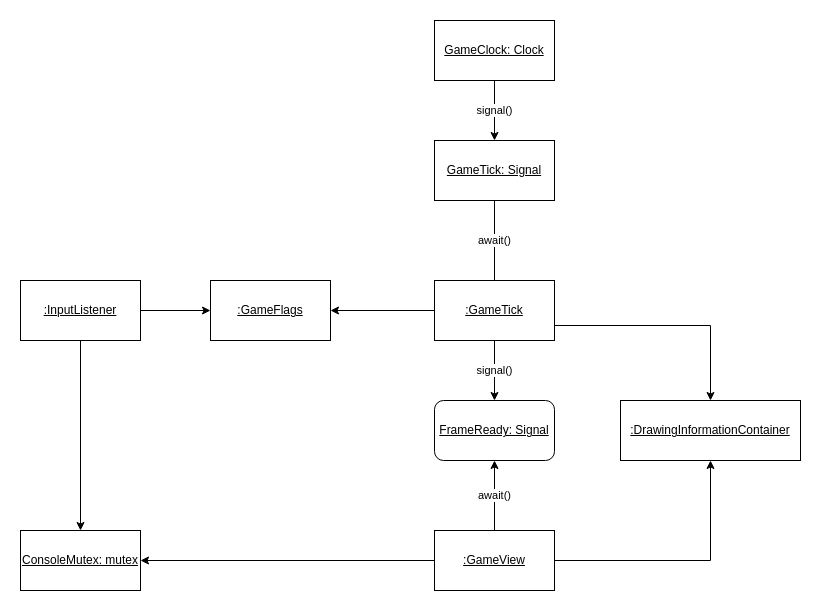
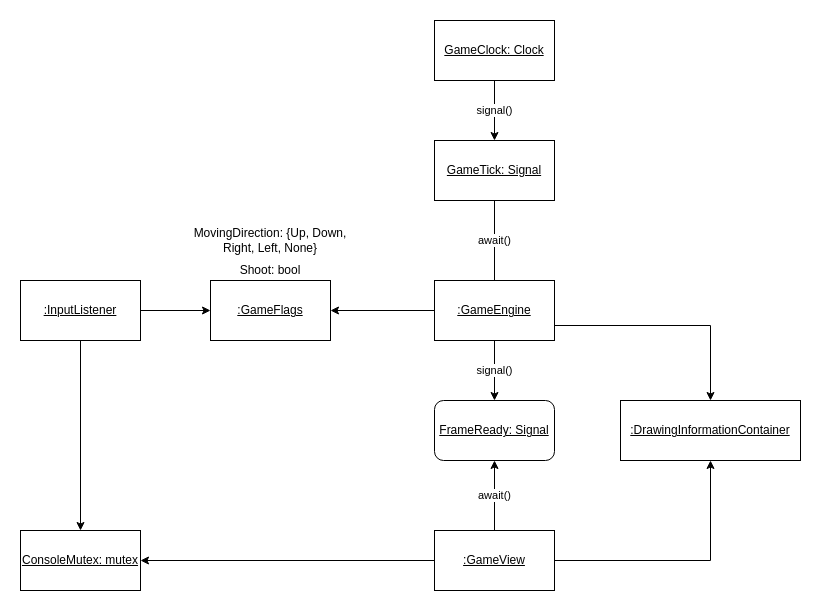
none -> (271, 241)
none -> (271, 271)
(495, 311) -> (495, 311)
